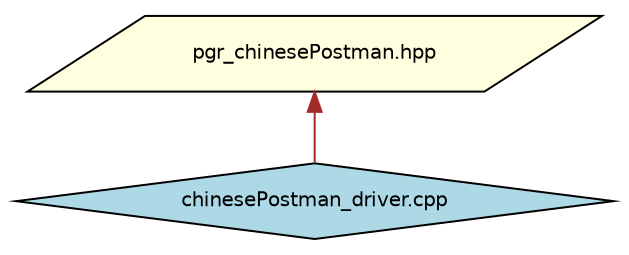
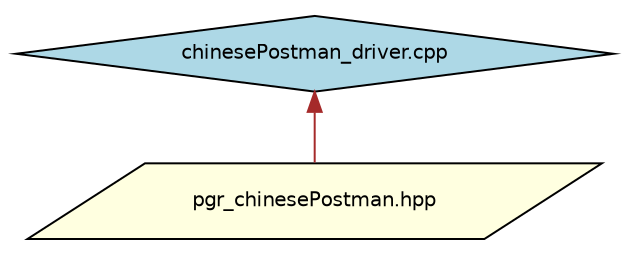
(315, 137) -> (315, 137)
